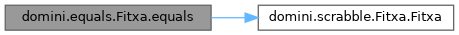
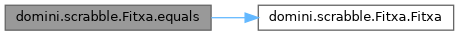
(108, 18) -> (108, 18)
